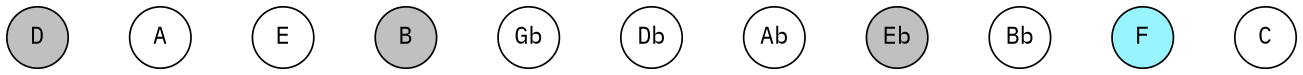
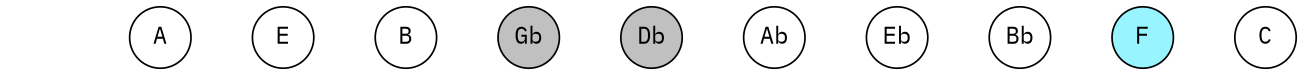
(38, 38) -> none
(406, 38) -> (406, 38)
(529, 38) -> (529, 38)
(652, 38) -> (652, 38)
(897, 38) -> (897, 38)
